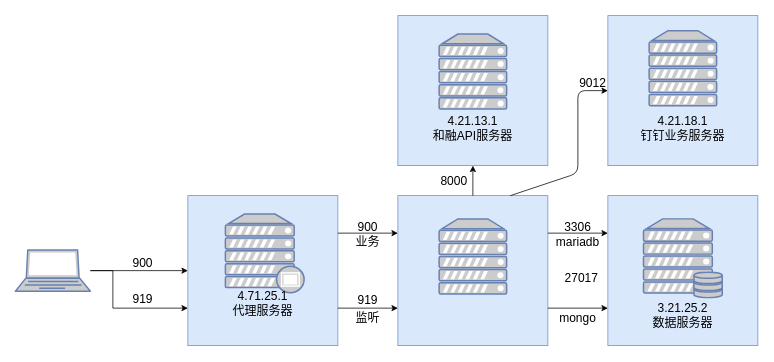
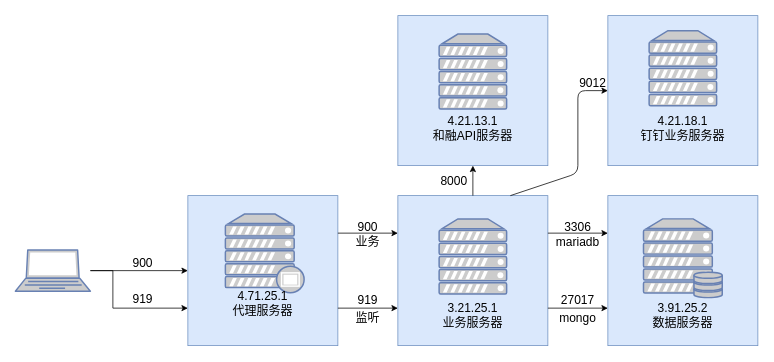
(582, 277) -> (578, 300)
none -> (473, 315)
(683, 315) -> (683, 315)
